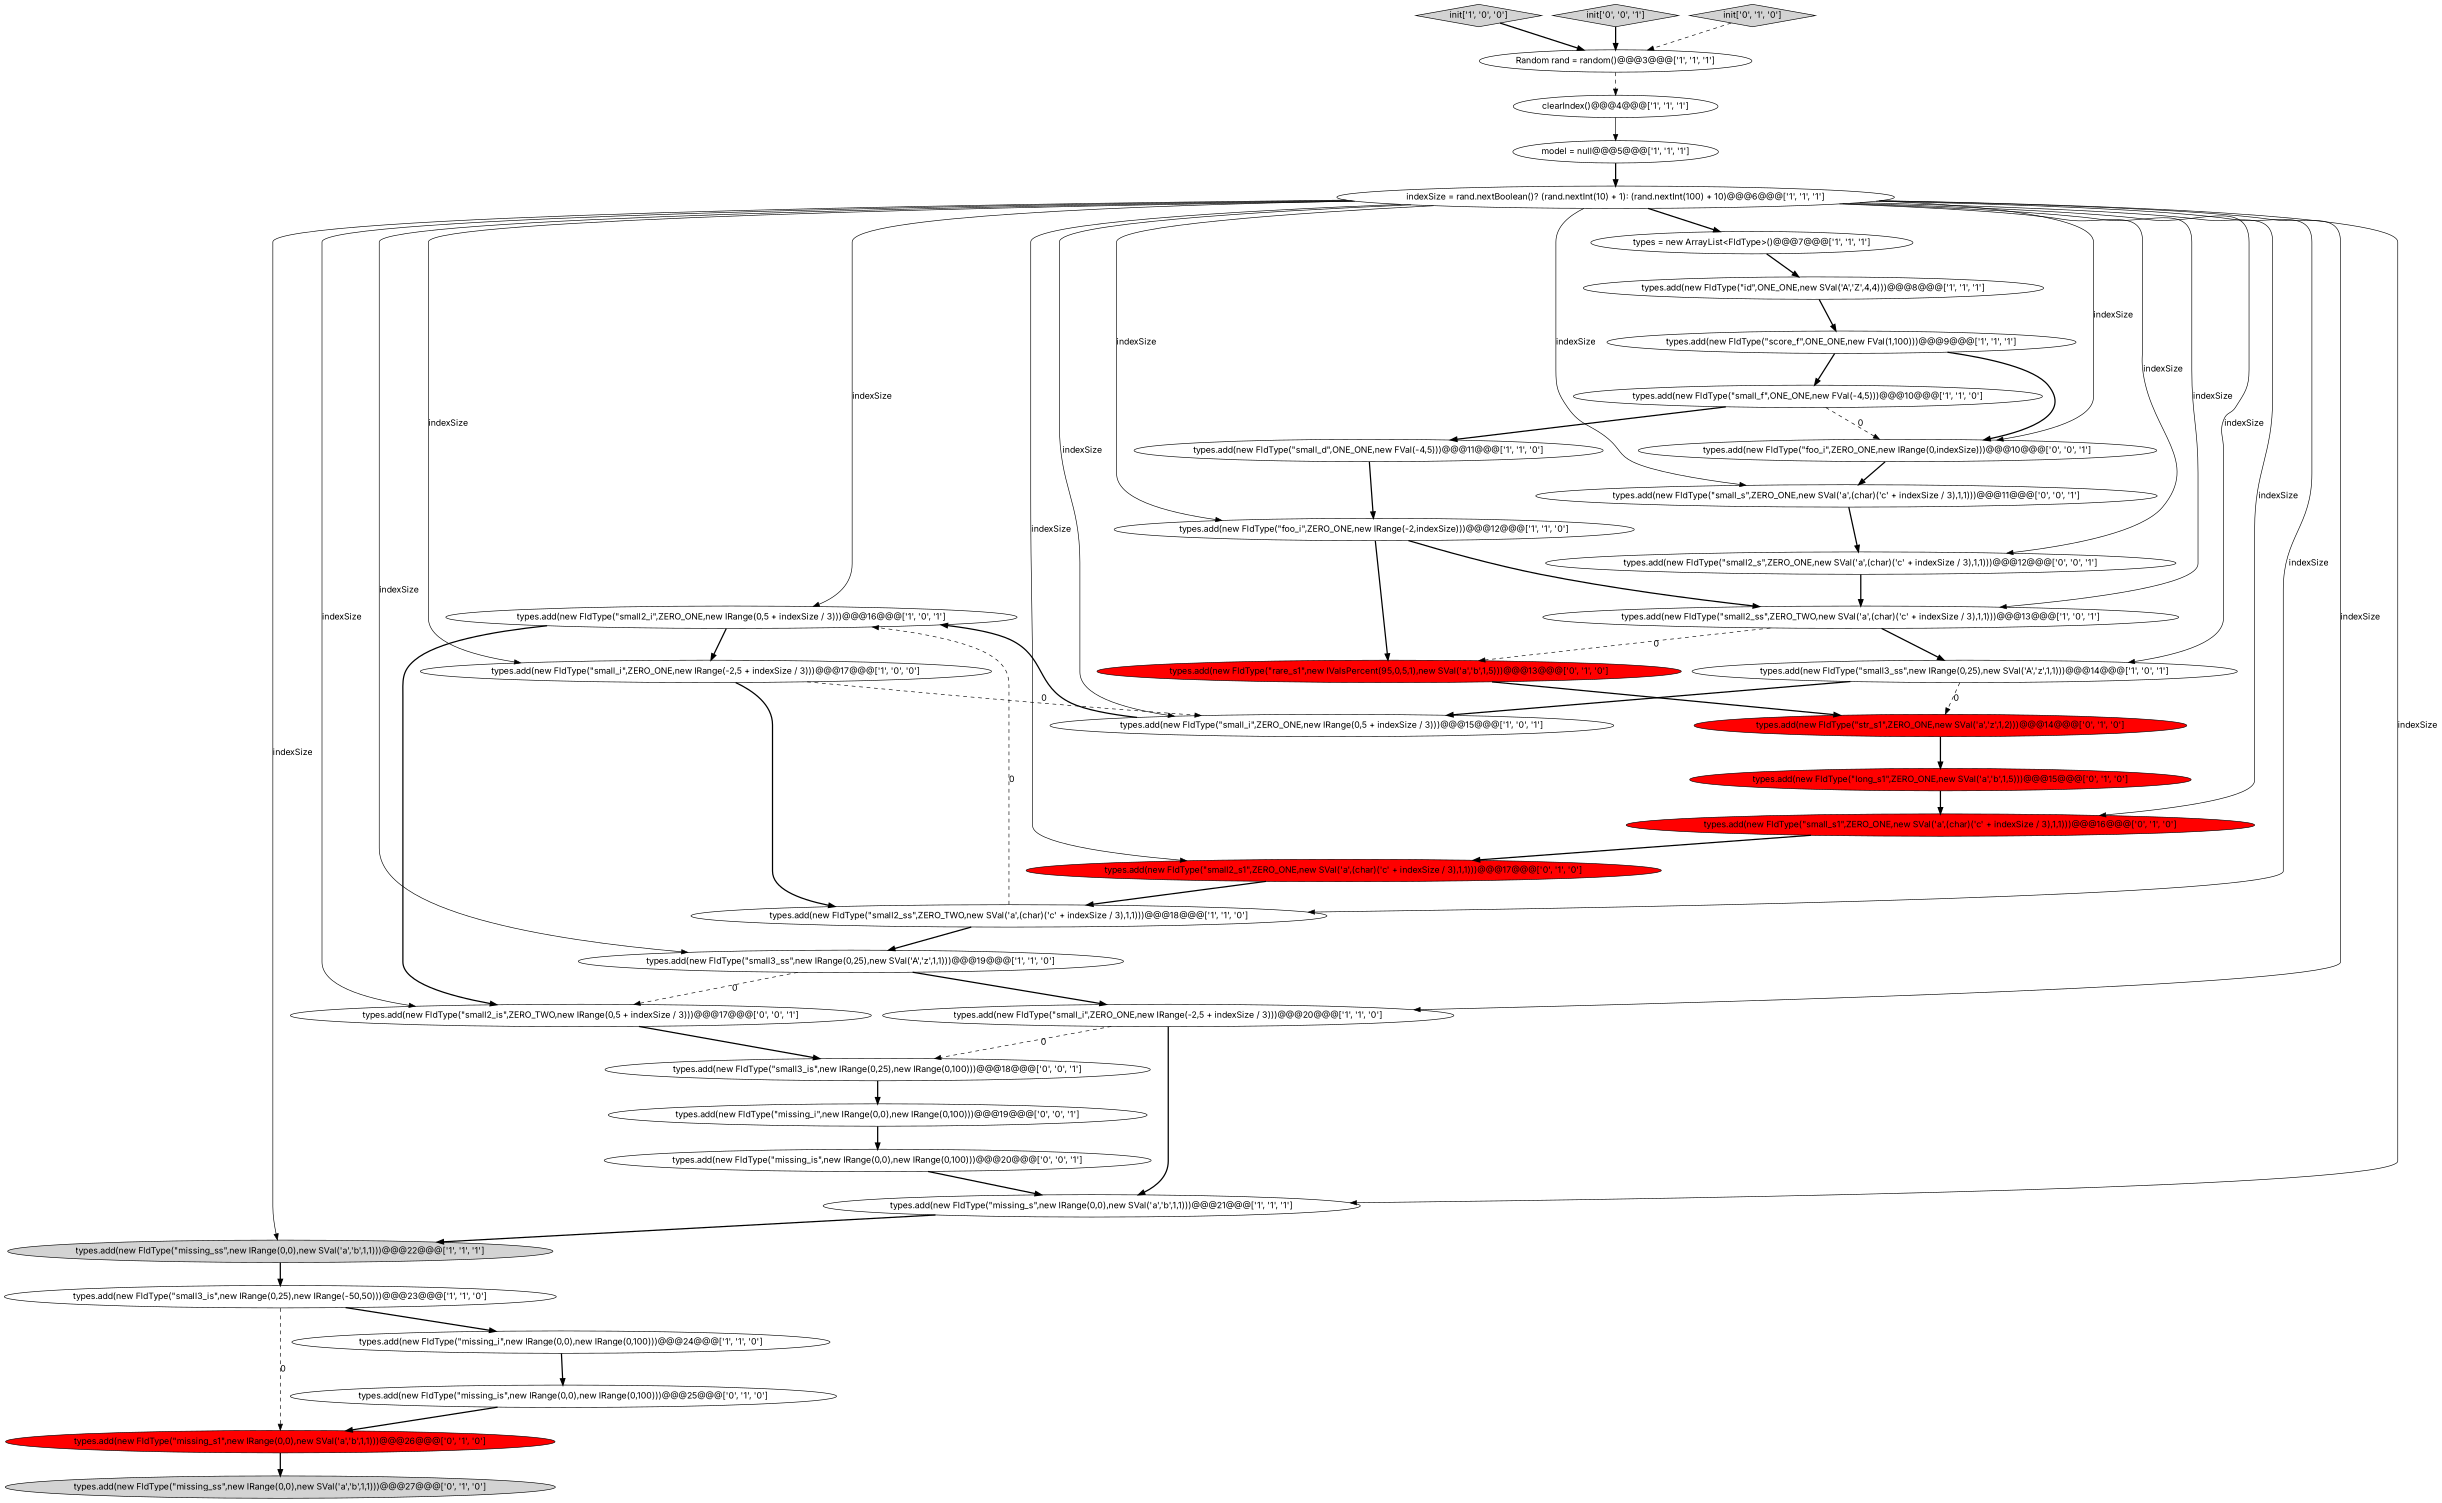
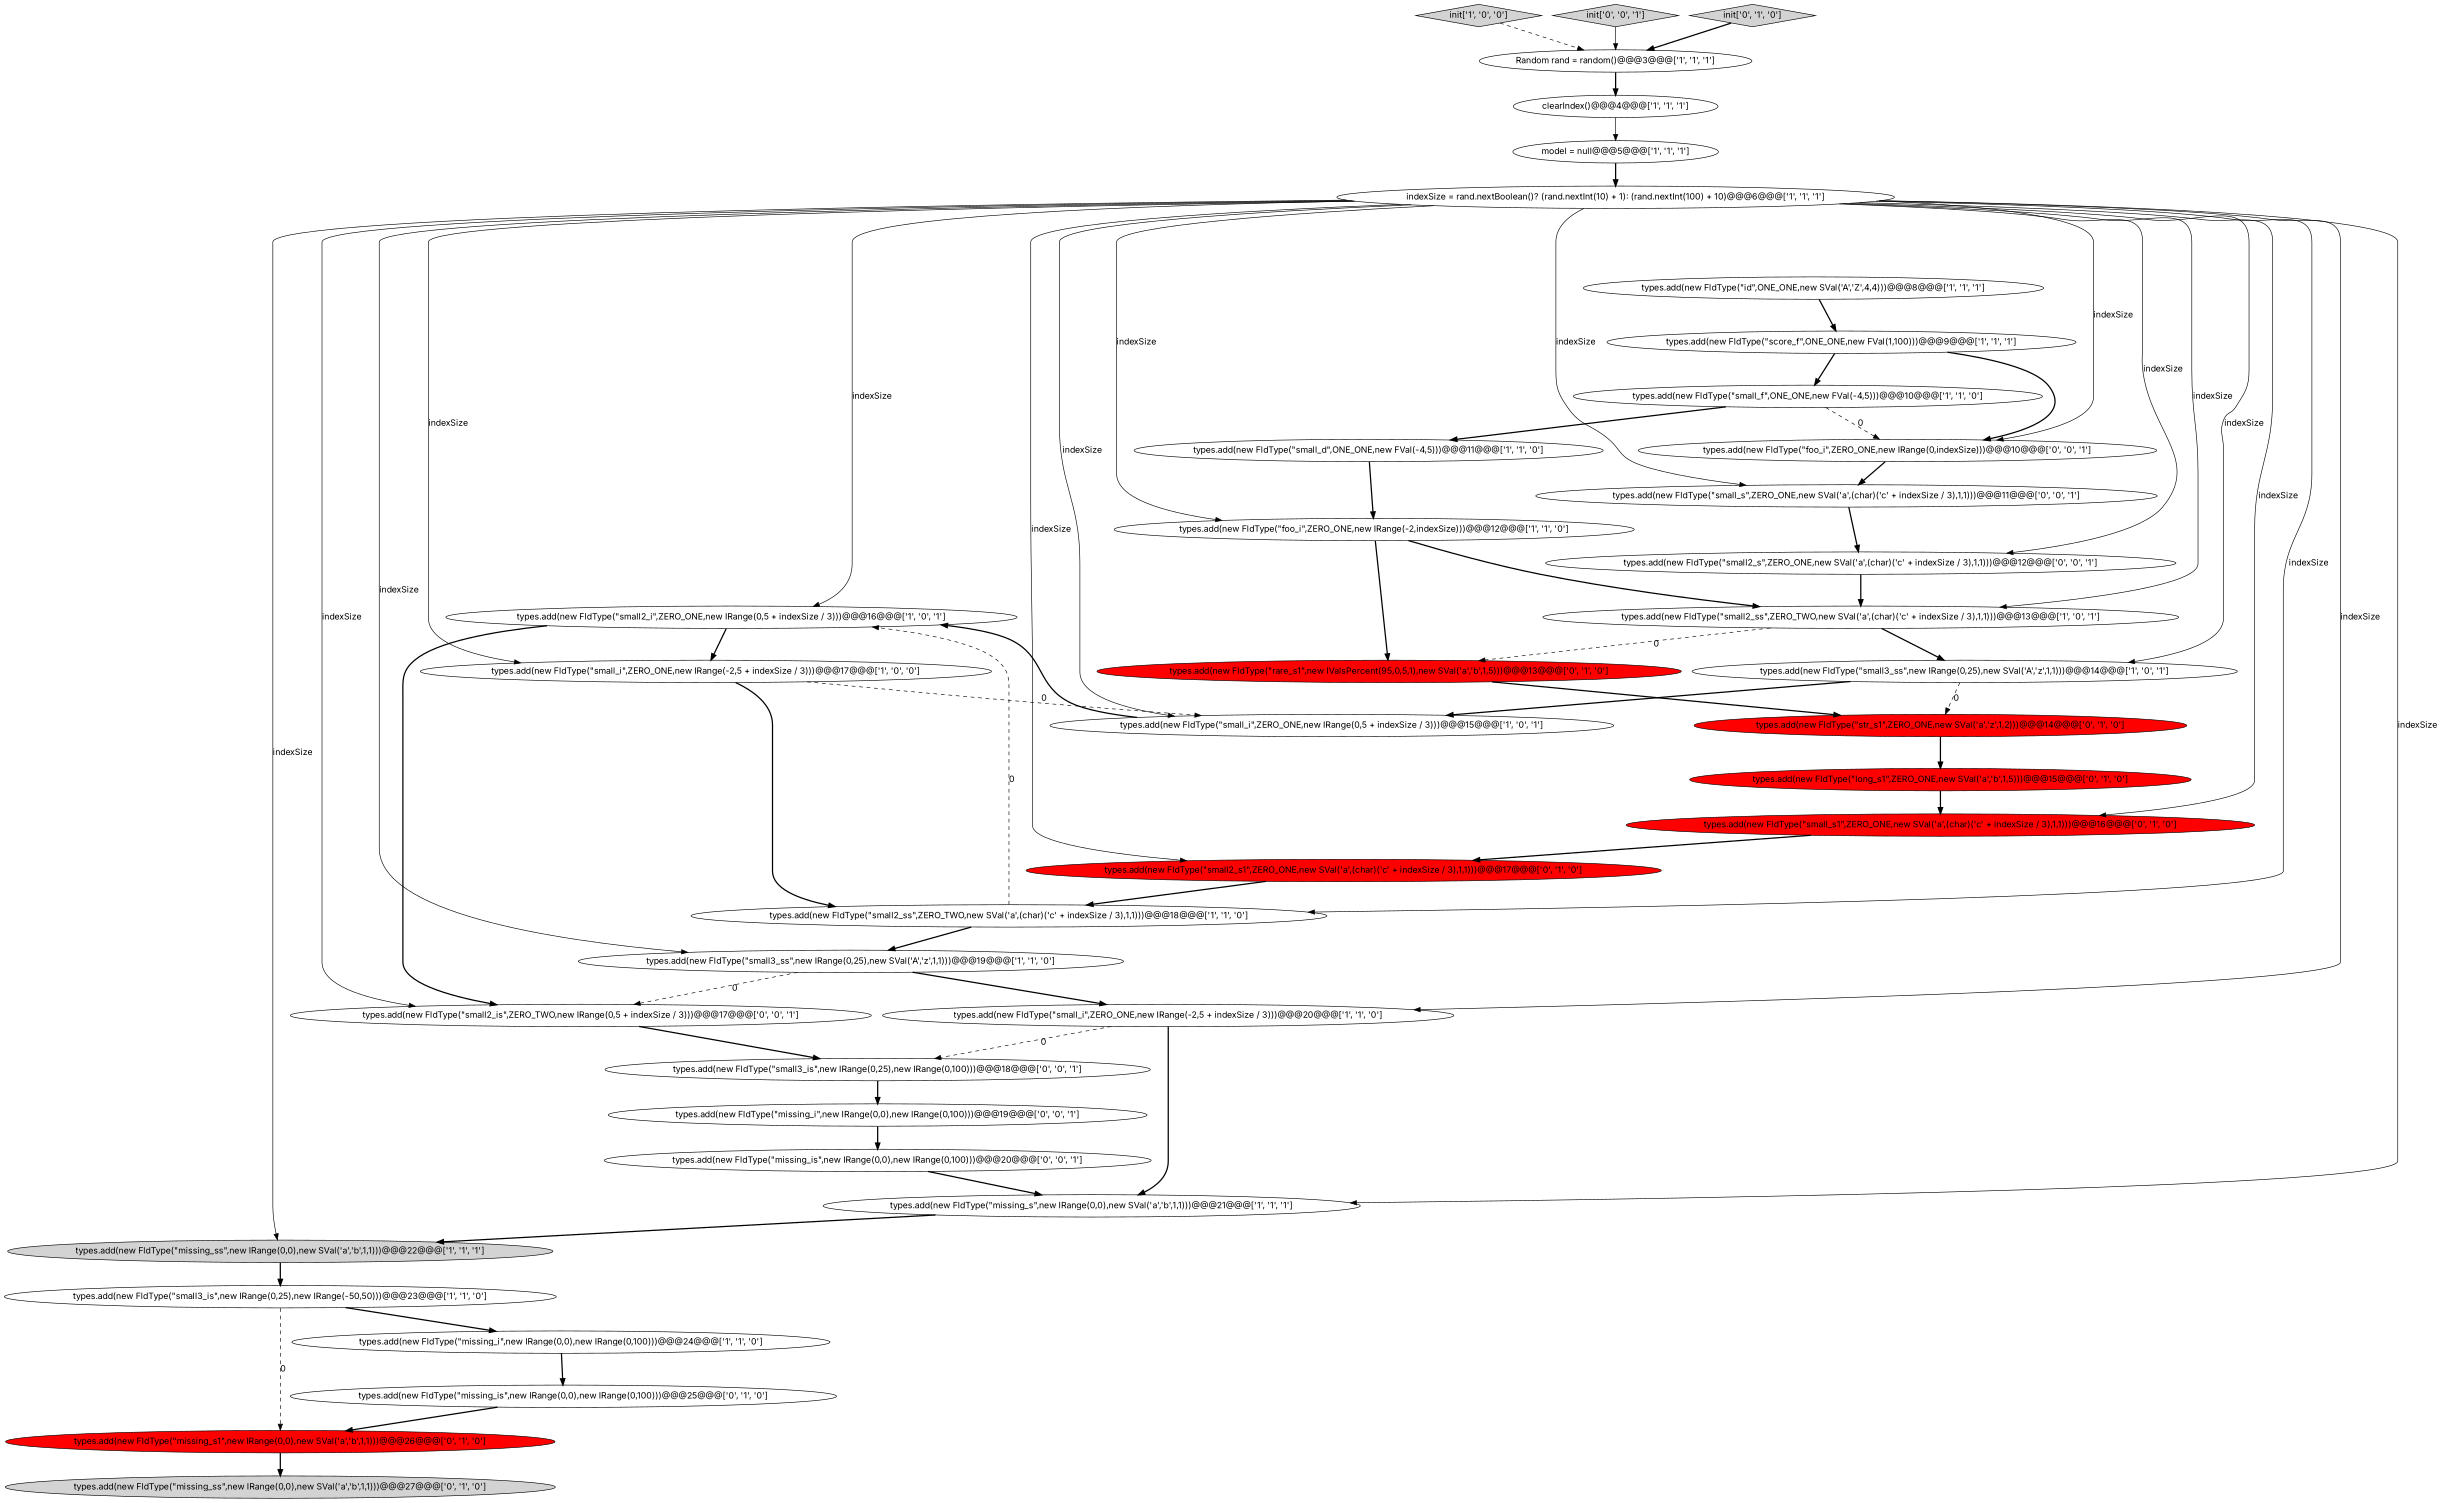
(1616, 35) -> (1616, 35)
(1539, 36) -> (1539, 36)
(1692, 36) -> (1692, 36)
(1616, 81) -> (1616, 81)
(1752, 243) -> none
